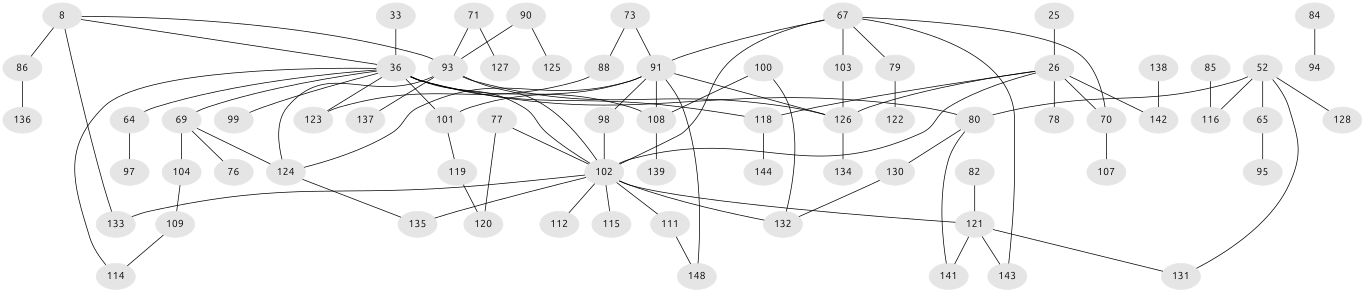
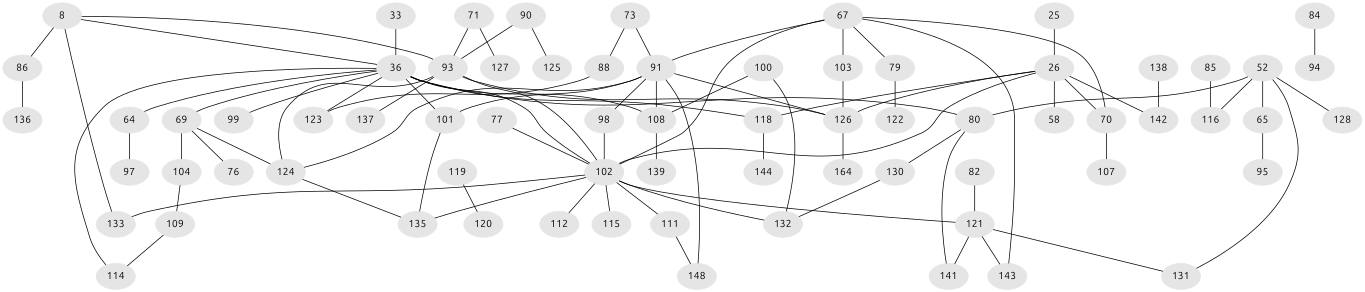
(1054, 120) -> (1054, 120)
(451, 146) -> (428, 172)
(490, 172) -> none
(843, 172) -> (843, 172)
